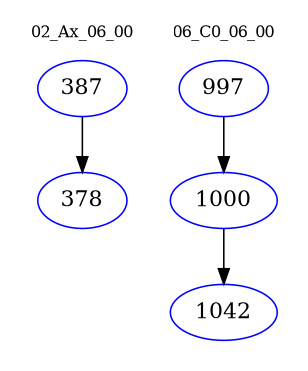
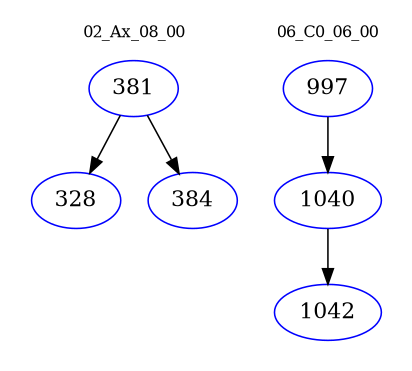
(82, 33) -> (134, 33)
(82, 89) -> (134, 89)
(82, 200) -> (76, 200)
none -> (193, 200)
(224, 200) -> (328, 200)
